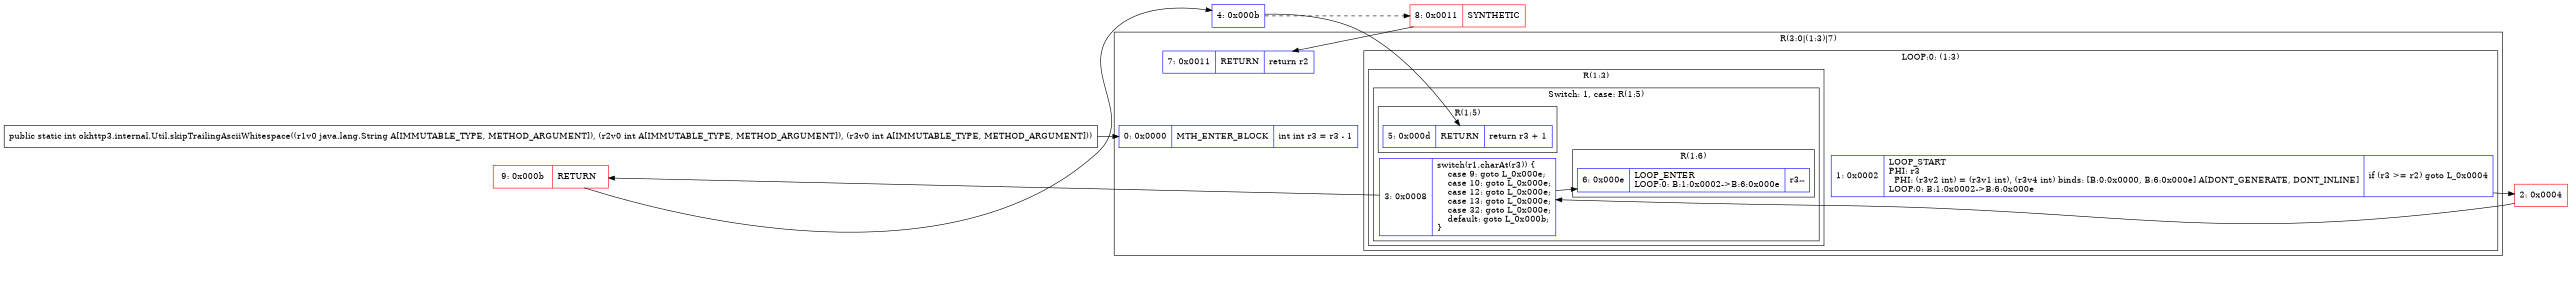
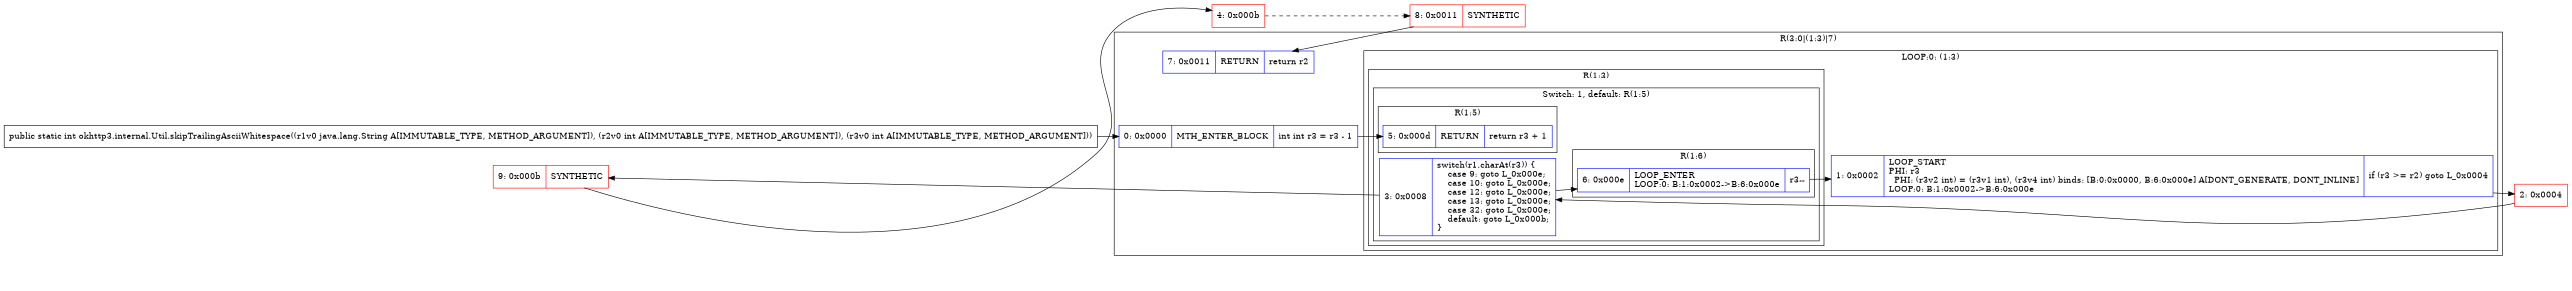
(1238, 16) -> (1238, 16)
(1375, 40) -> (1367, 136)
(1596, 95) -> (1596, 95)
(577, 176) -> (577, 176)
none -> (1817, 179)
